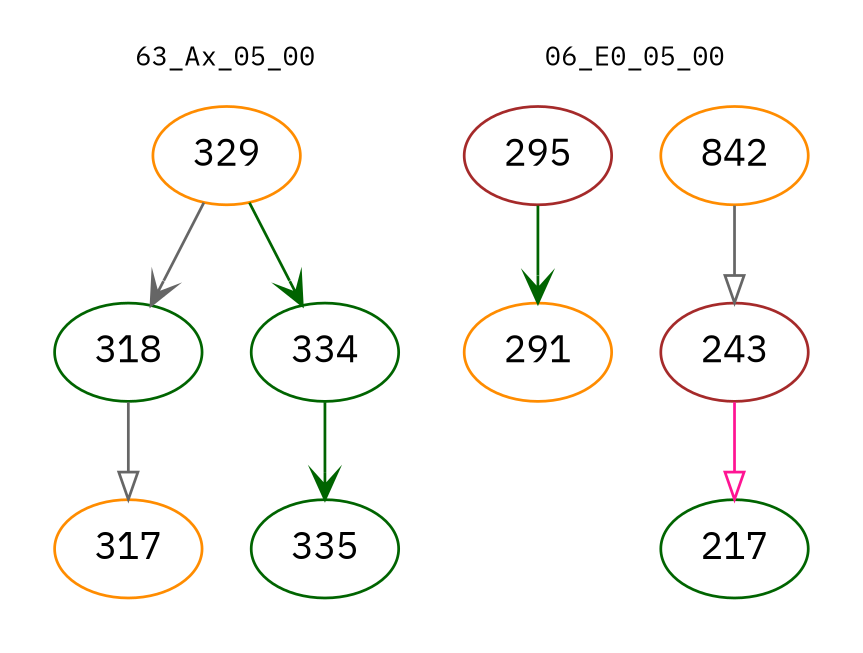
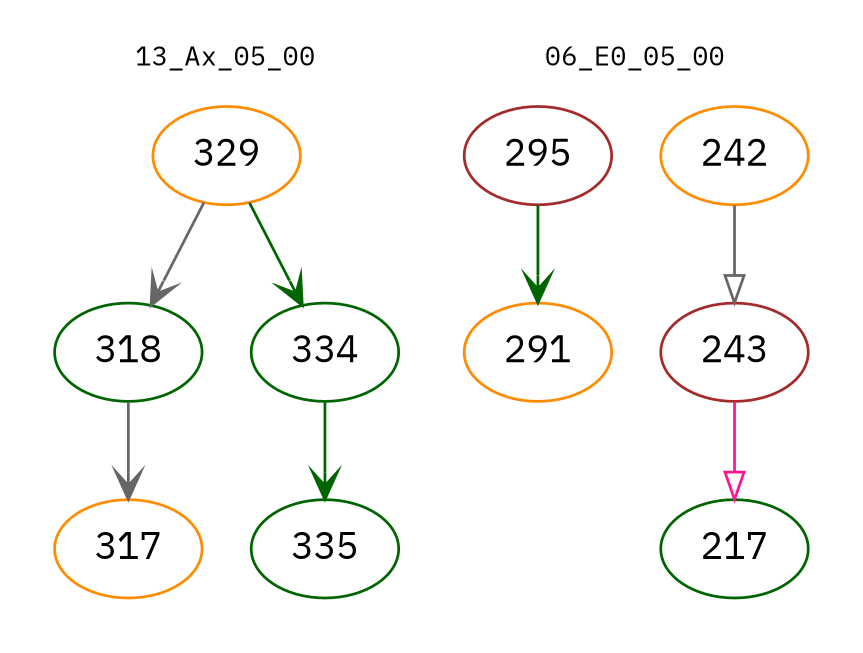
(227, 59) -> (227, 59)
(735, 156) -> (735, 156)
(128, 437) -> (128, 437)
